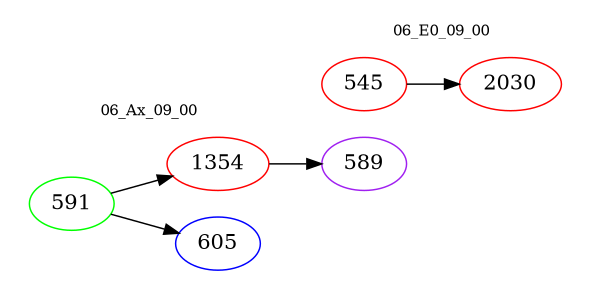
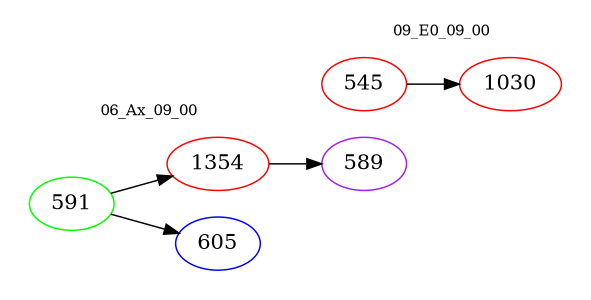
(442, 32) -> (442, 32)
(511, 84) -> (511, 84)
